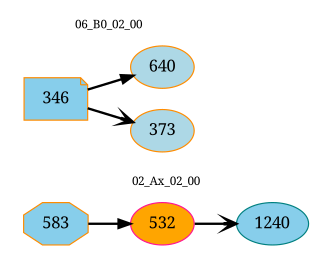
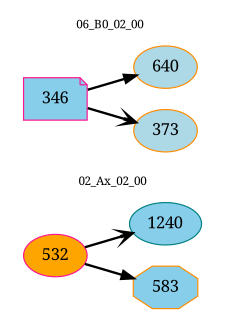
(56, 99) -> (55, 99)
(103, 224) -> (103, 269)
